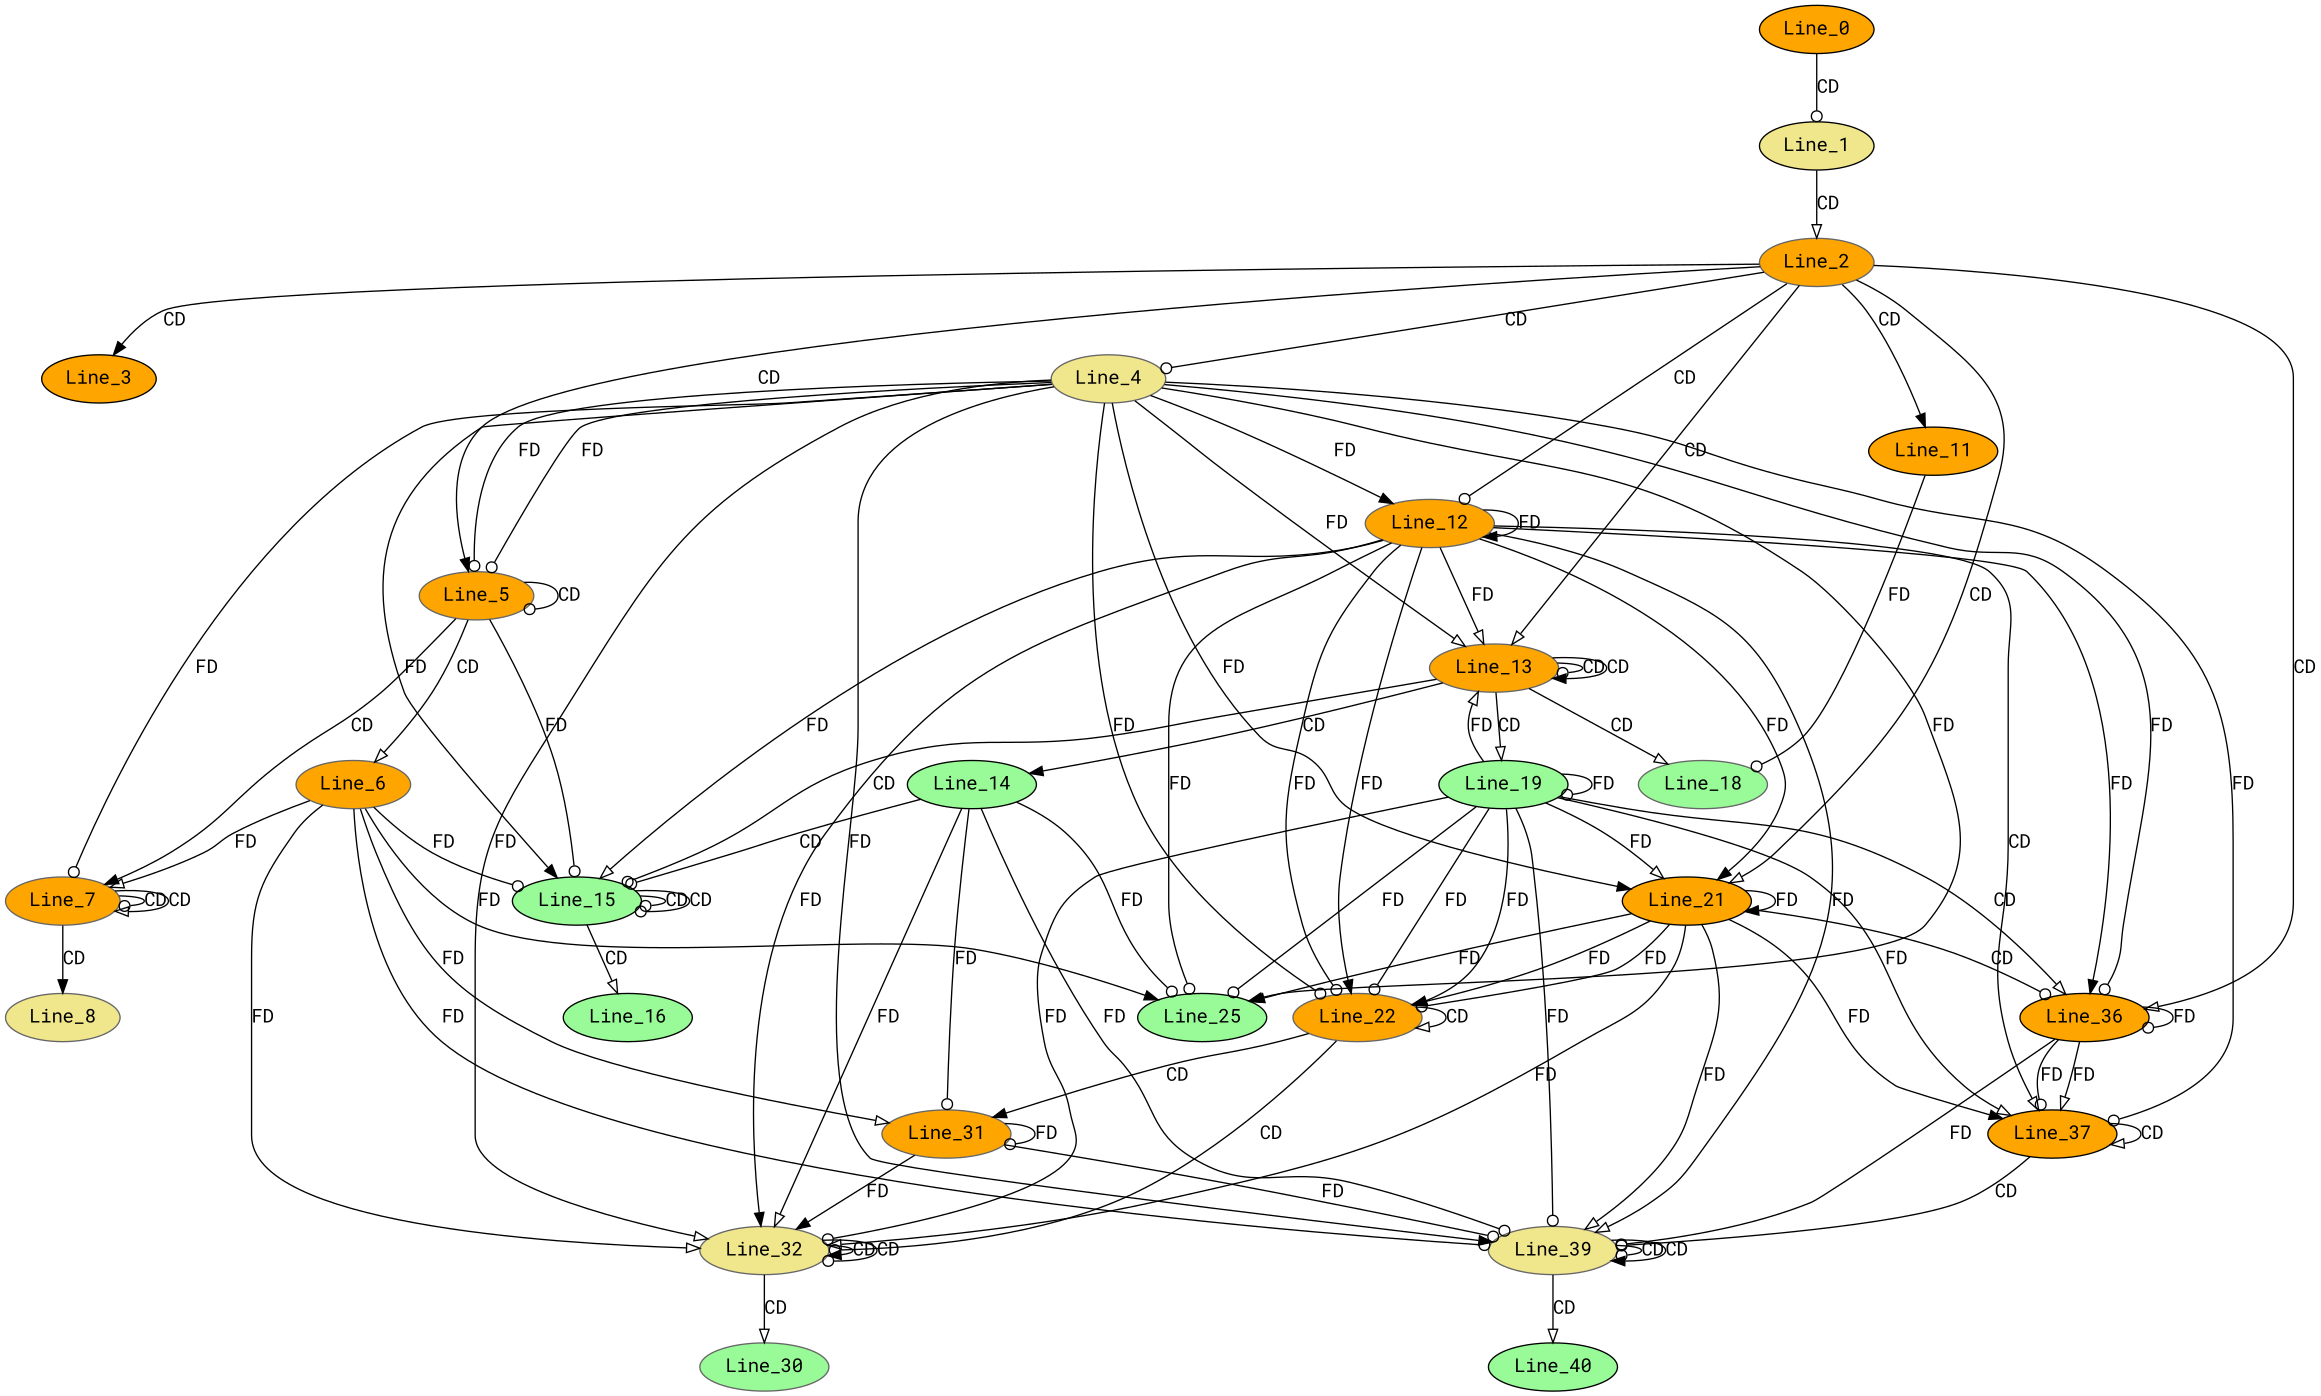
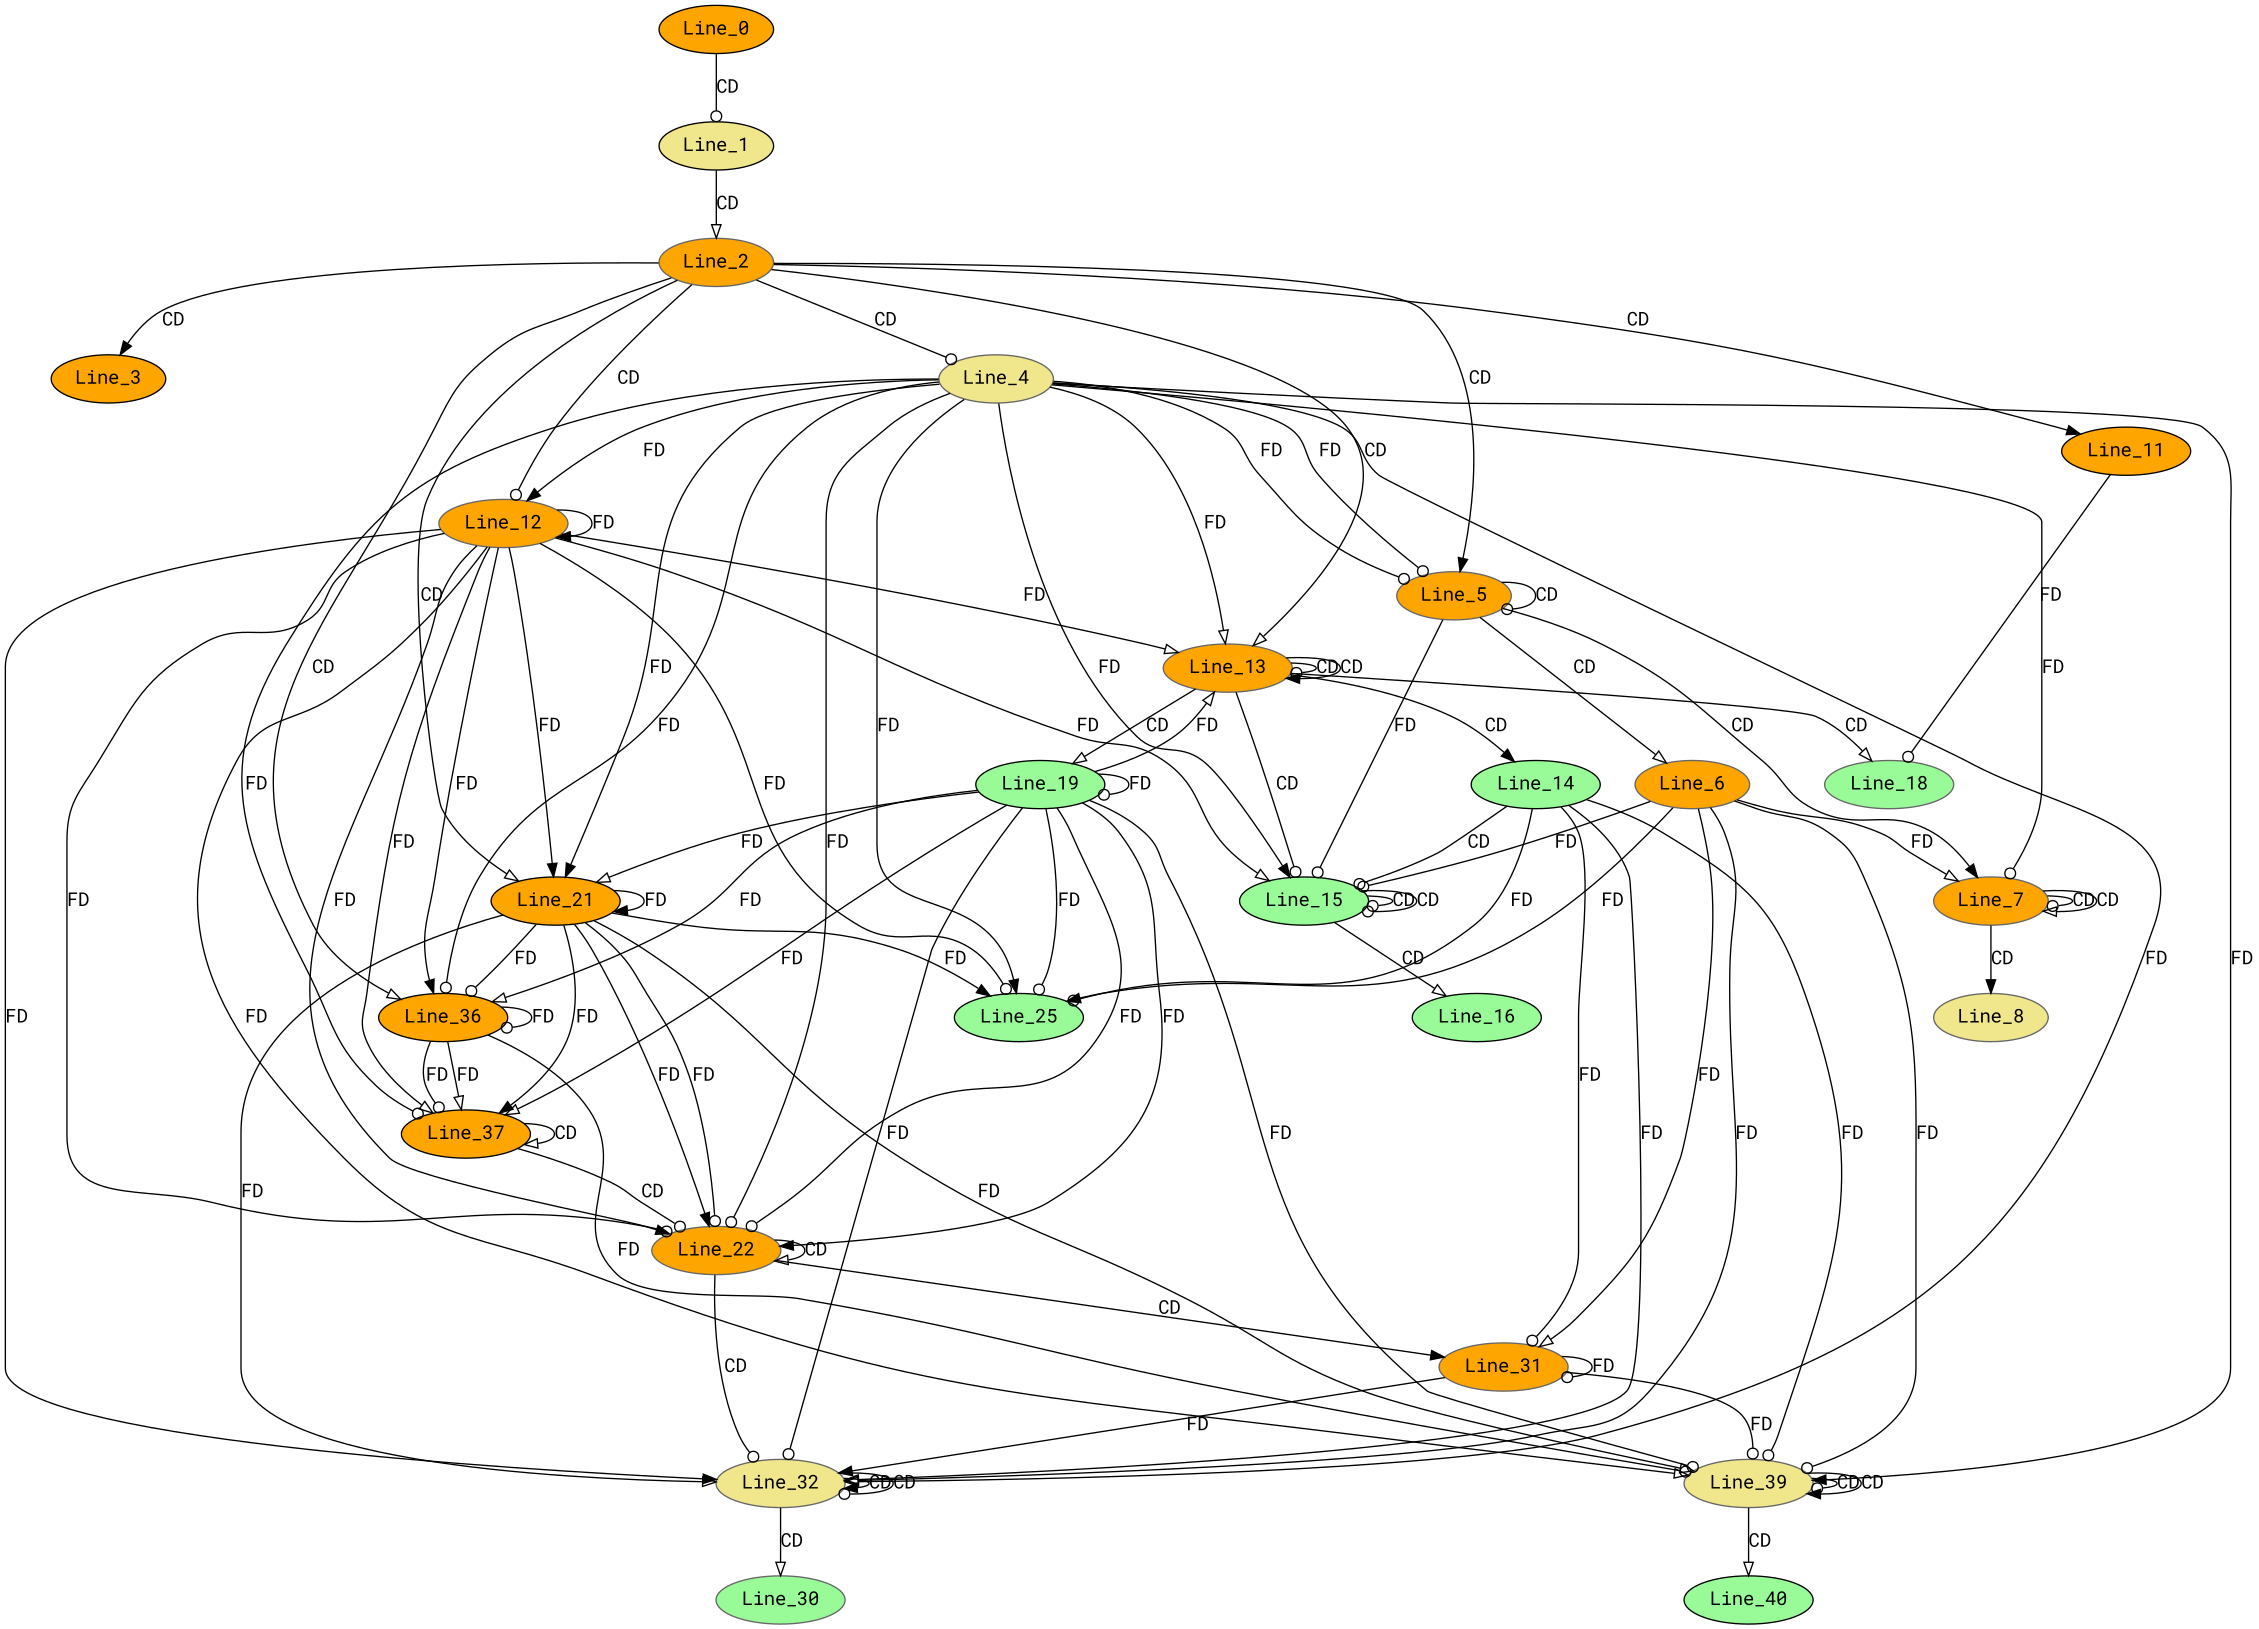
(2020, 843) -> (404, 843)
(2005, 901) -> (750, 901)
(2002, 959) -> (526, 959)
(1837, 1227) -> (592, 1174)
